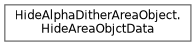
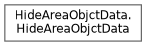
(98, 23) -> (73, 23)
